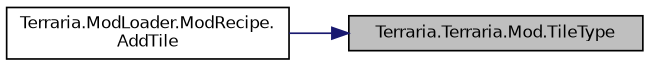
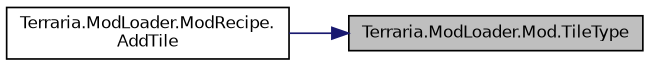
(496, 33) -> (496, 33)
